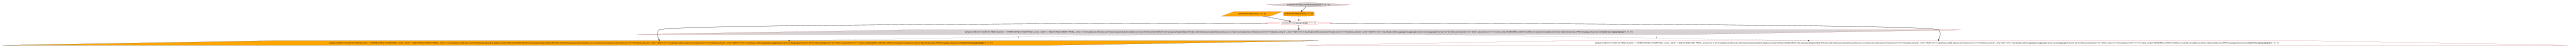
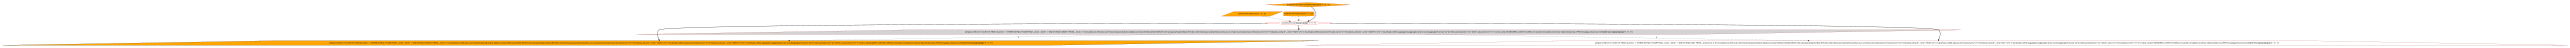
(1308, 5) -> (1308, 5)
(1304, 9) -> (1316, 15)
(1276, 19) -> (1276, 19)
